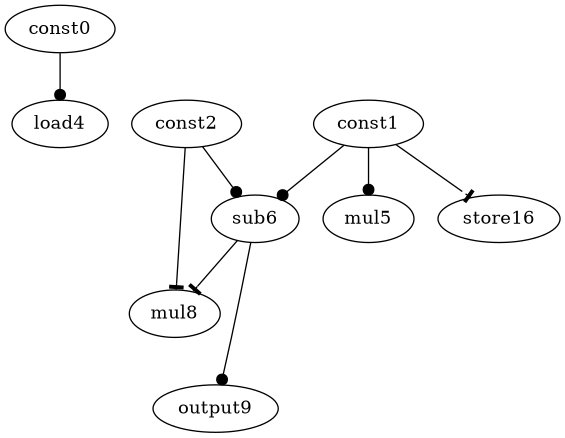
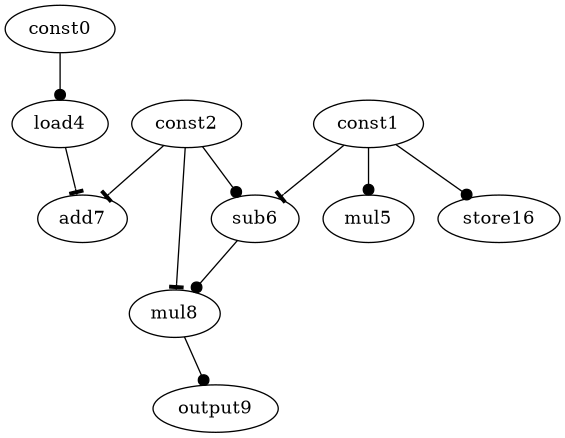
(429, 168) -> (429, 168)
(314, 170) -> (314, 170)
none -> (83, 219)
(217, 263) -> (217, 263)
(238, 308) -> (193, 356)
